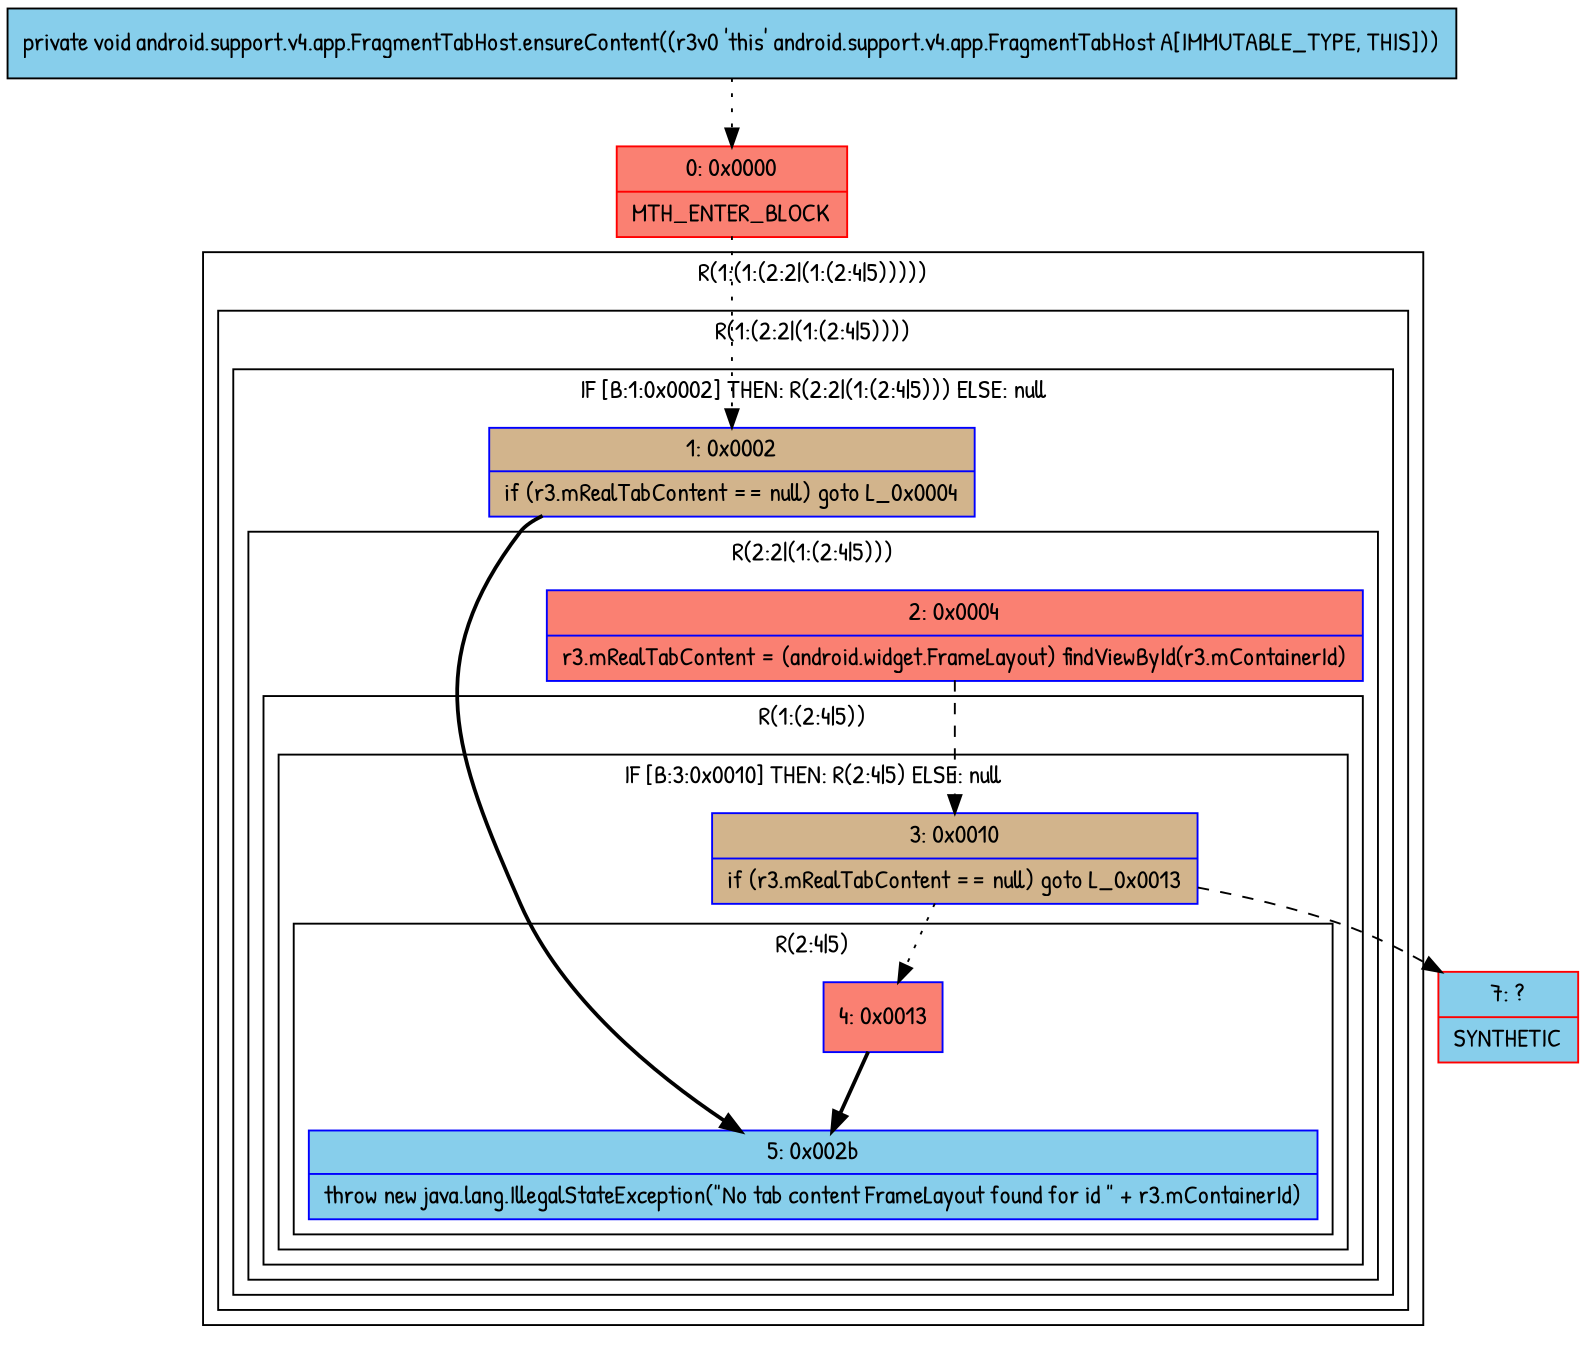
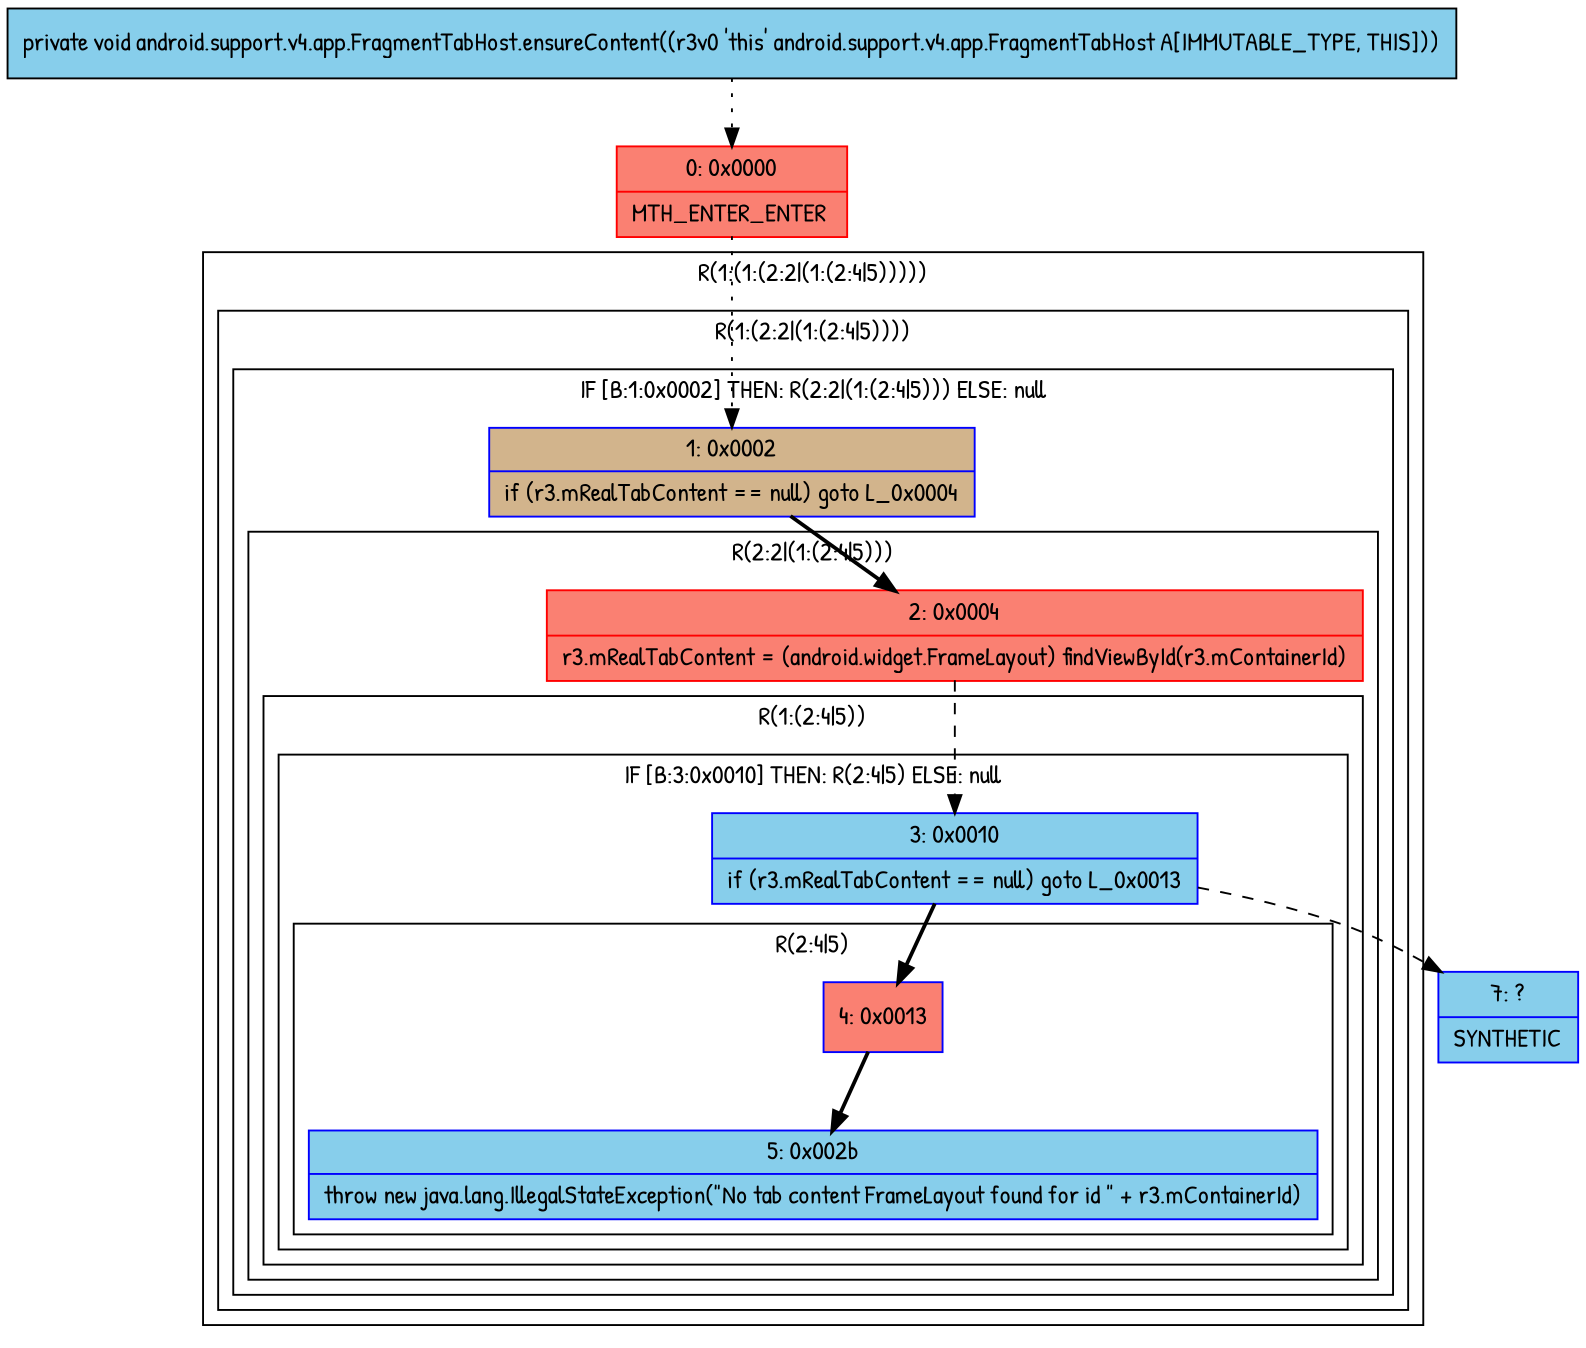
(732, 213) -> (729, 213)
(955, 636) -> (955, 636)
(496, 847) -> (835, 548)
(955, 858) -> (955, 858)
(920, 936) -> (920, 936)
(1508, 1017) -> (1508, 1017)
